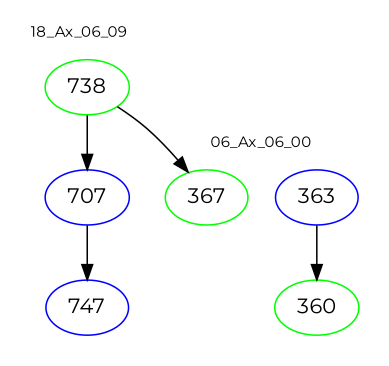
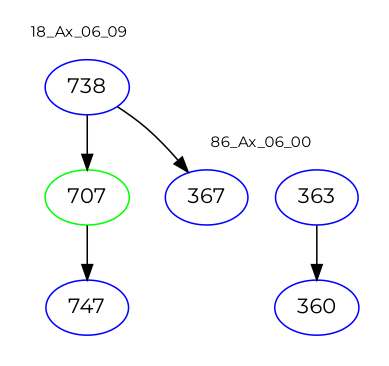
(87, 87) -> (87, 87)
(262, 143) -> (262, 143)
(87, 197) -> (87, 197)
(207, 197) -> (207, 197)
(317, 308) -> (317, 308)
